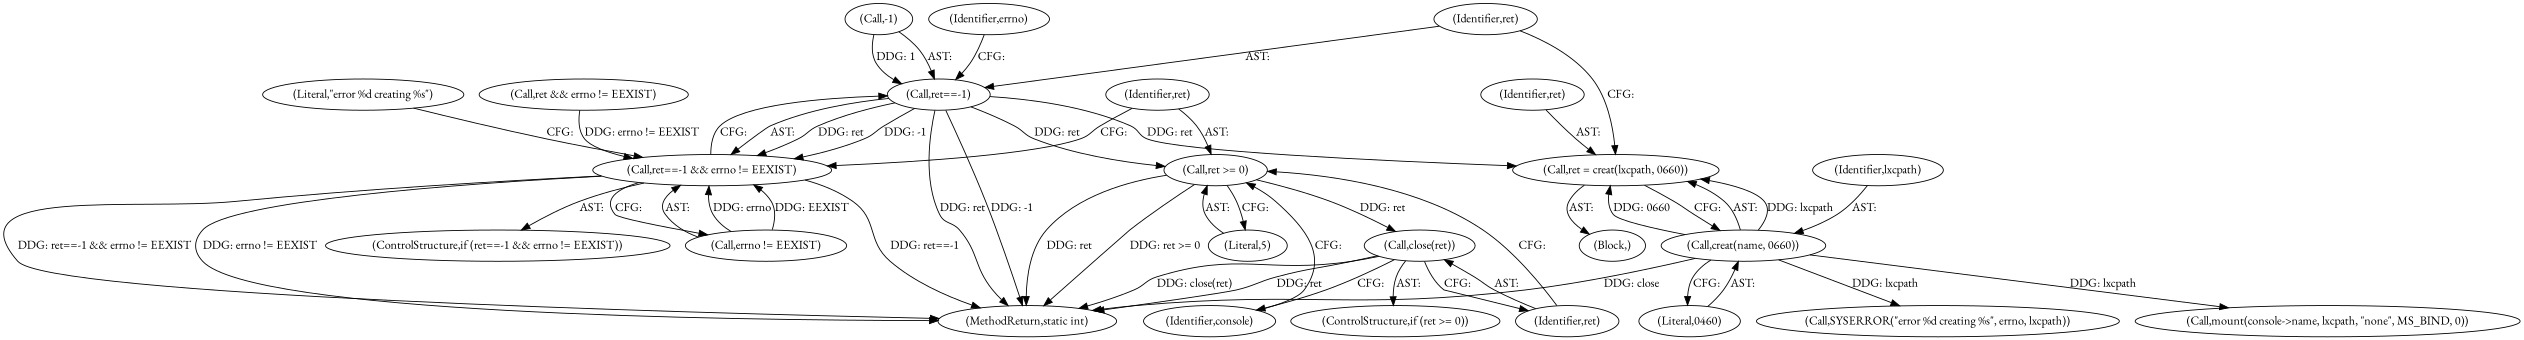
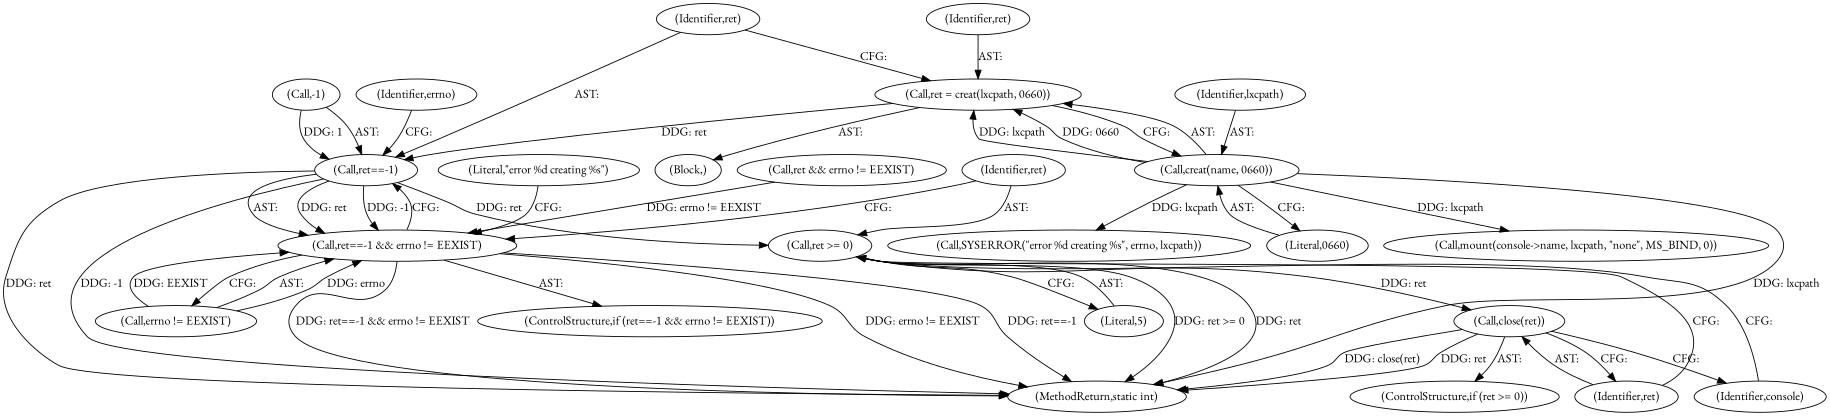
(1244, 152) -> (652, 127)
(1631, 283) -> (1787, 283)
(1690, 321) -> (1317, 246)
